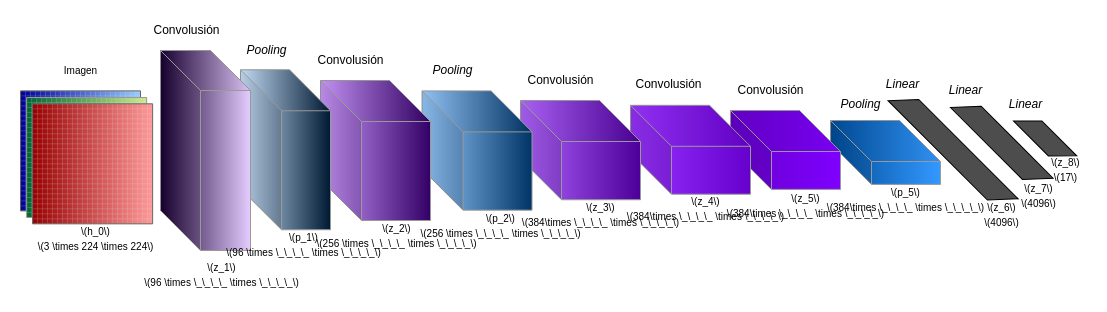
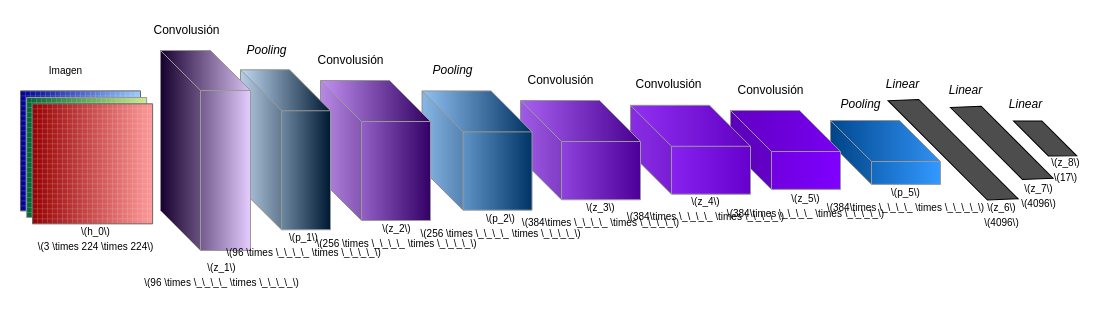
(81, 71) -> (66, 71)
